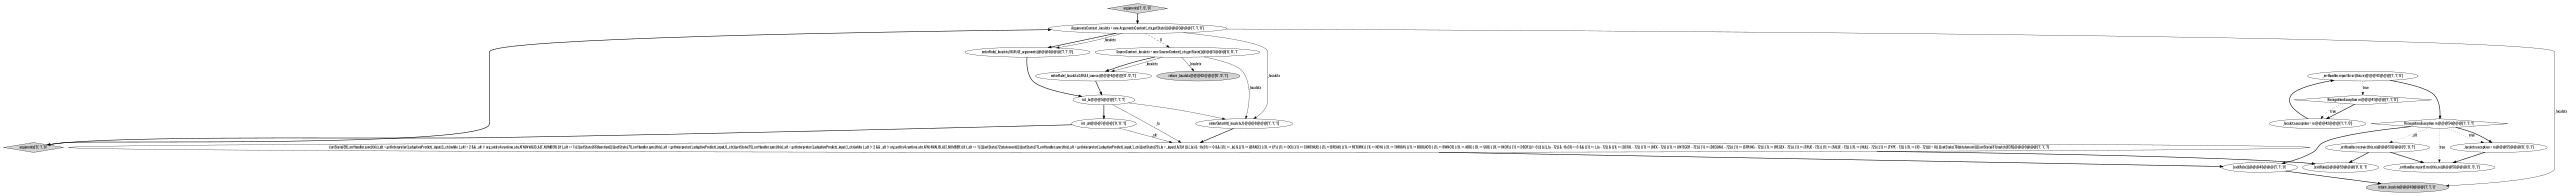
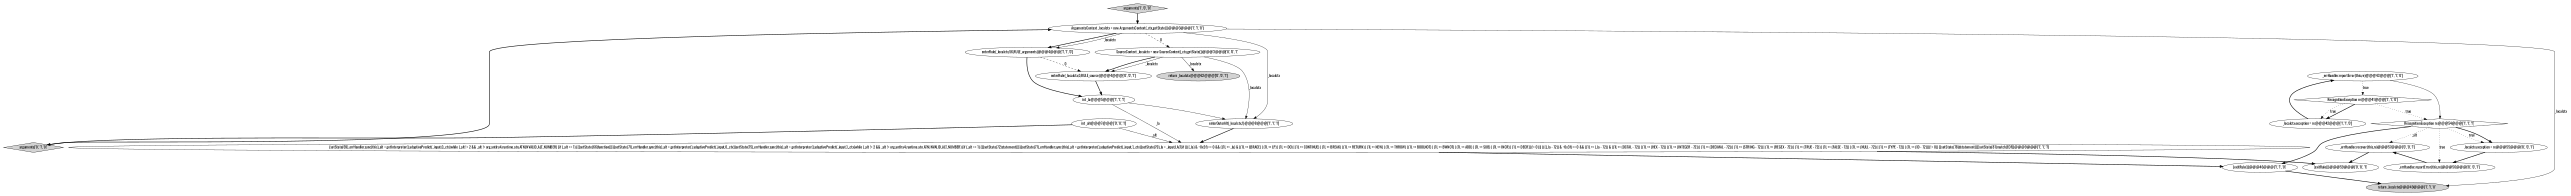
none -> (1059, 64)
(2424, 89) -> (2424, 89)
(1104, 110) -> none
none -> (2400, 111)
(2406, 157) -> (2411, 158)
